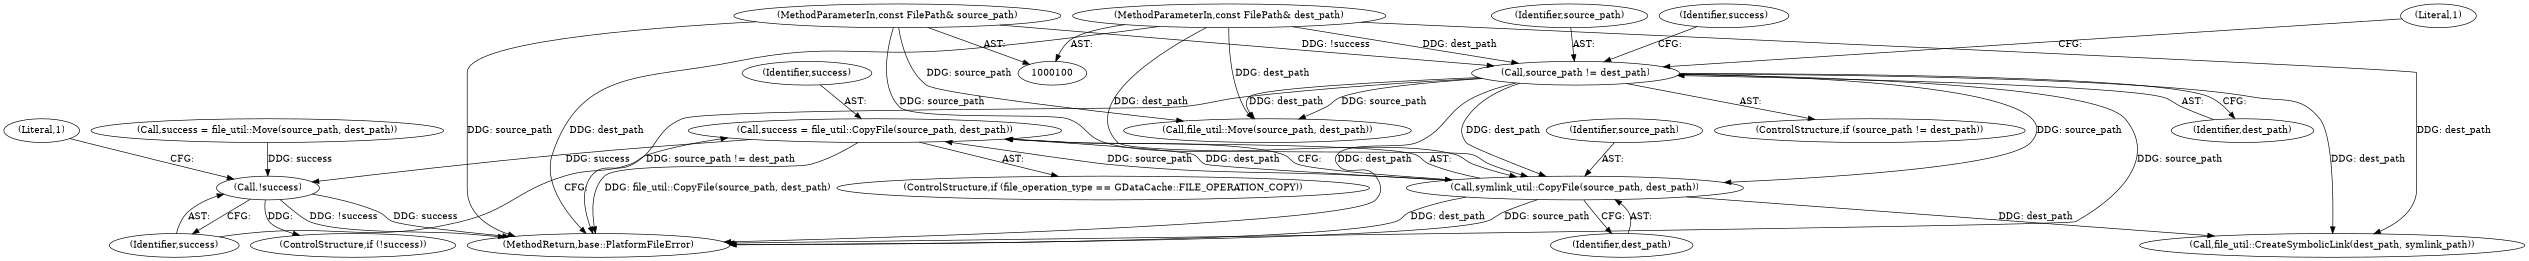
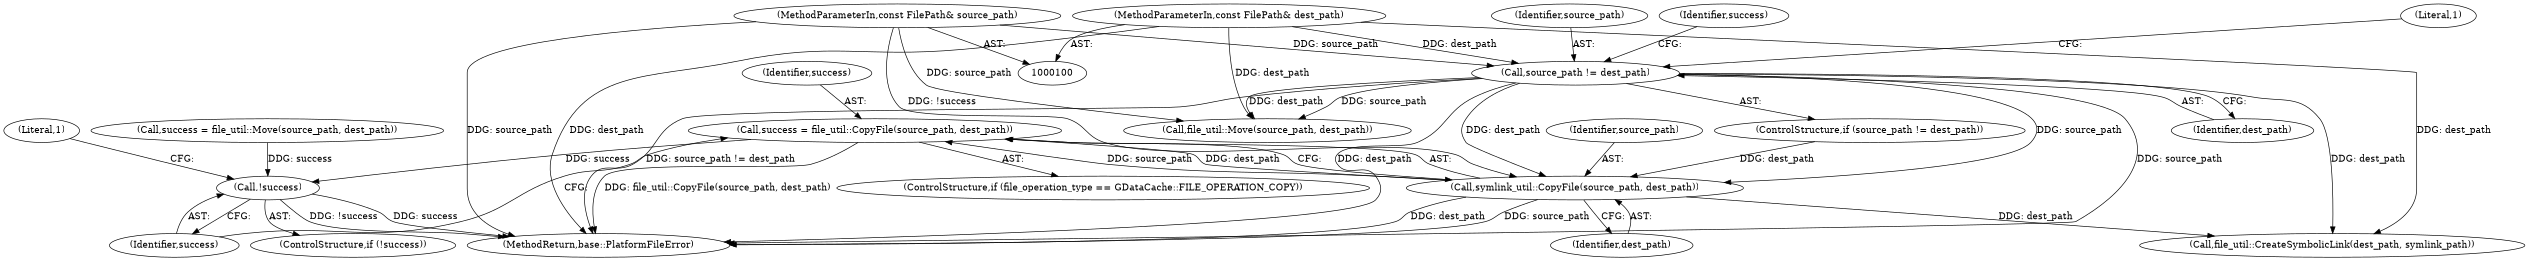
(1336, 45) -> (1336, 45)
(942, 102) -> (942, 102)
(1353, 152) -> (1726, 159)
(282, 217) -> (282, 217)
